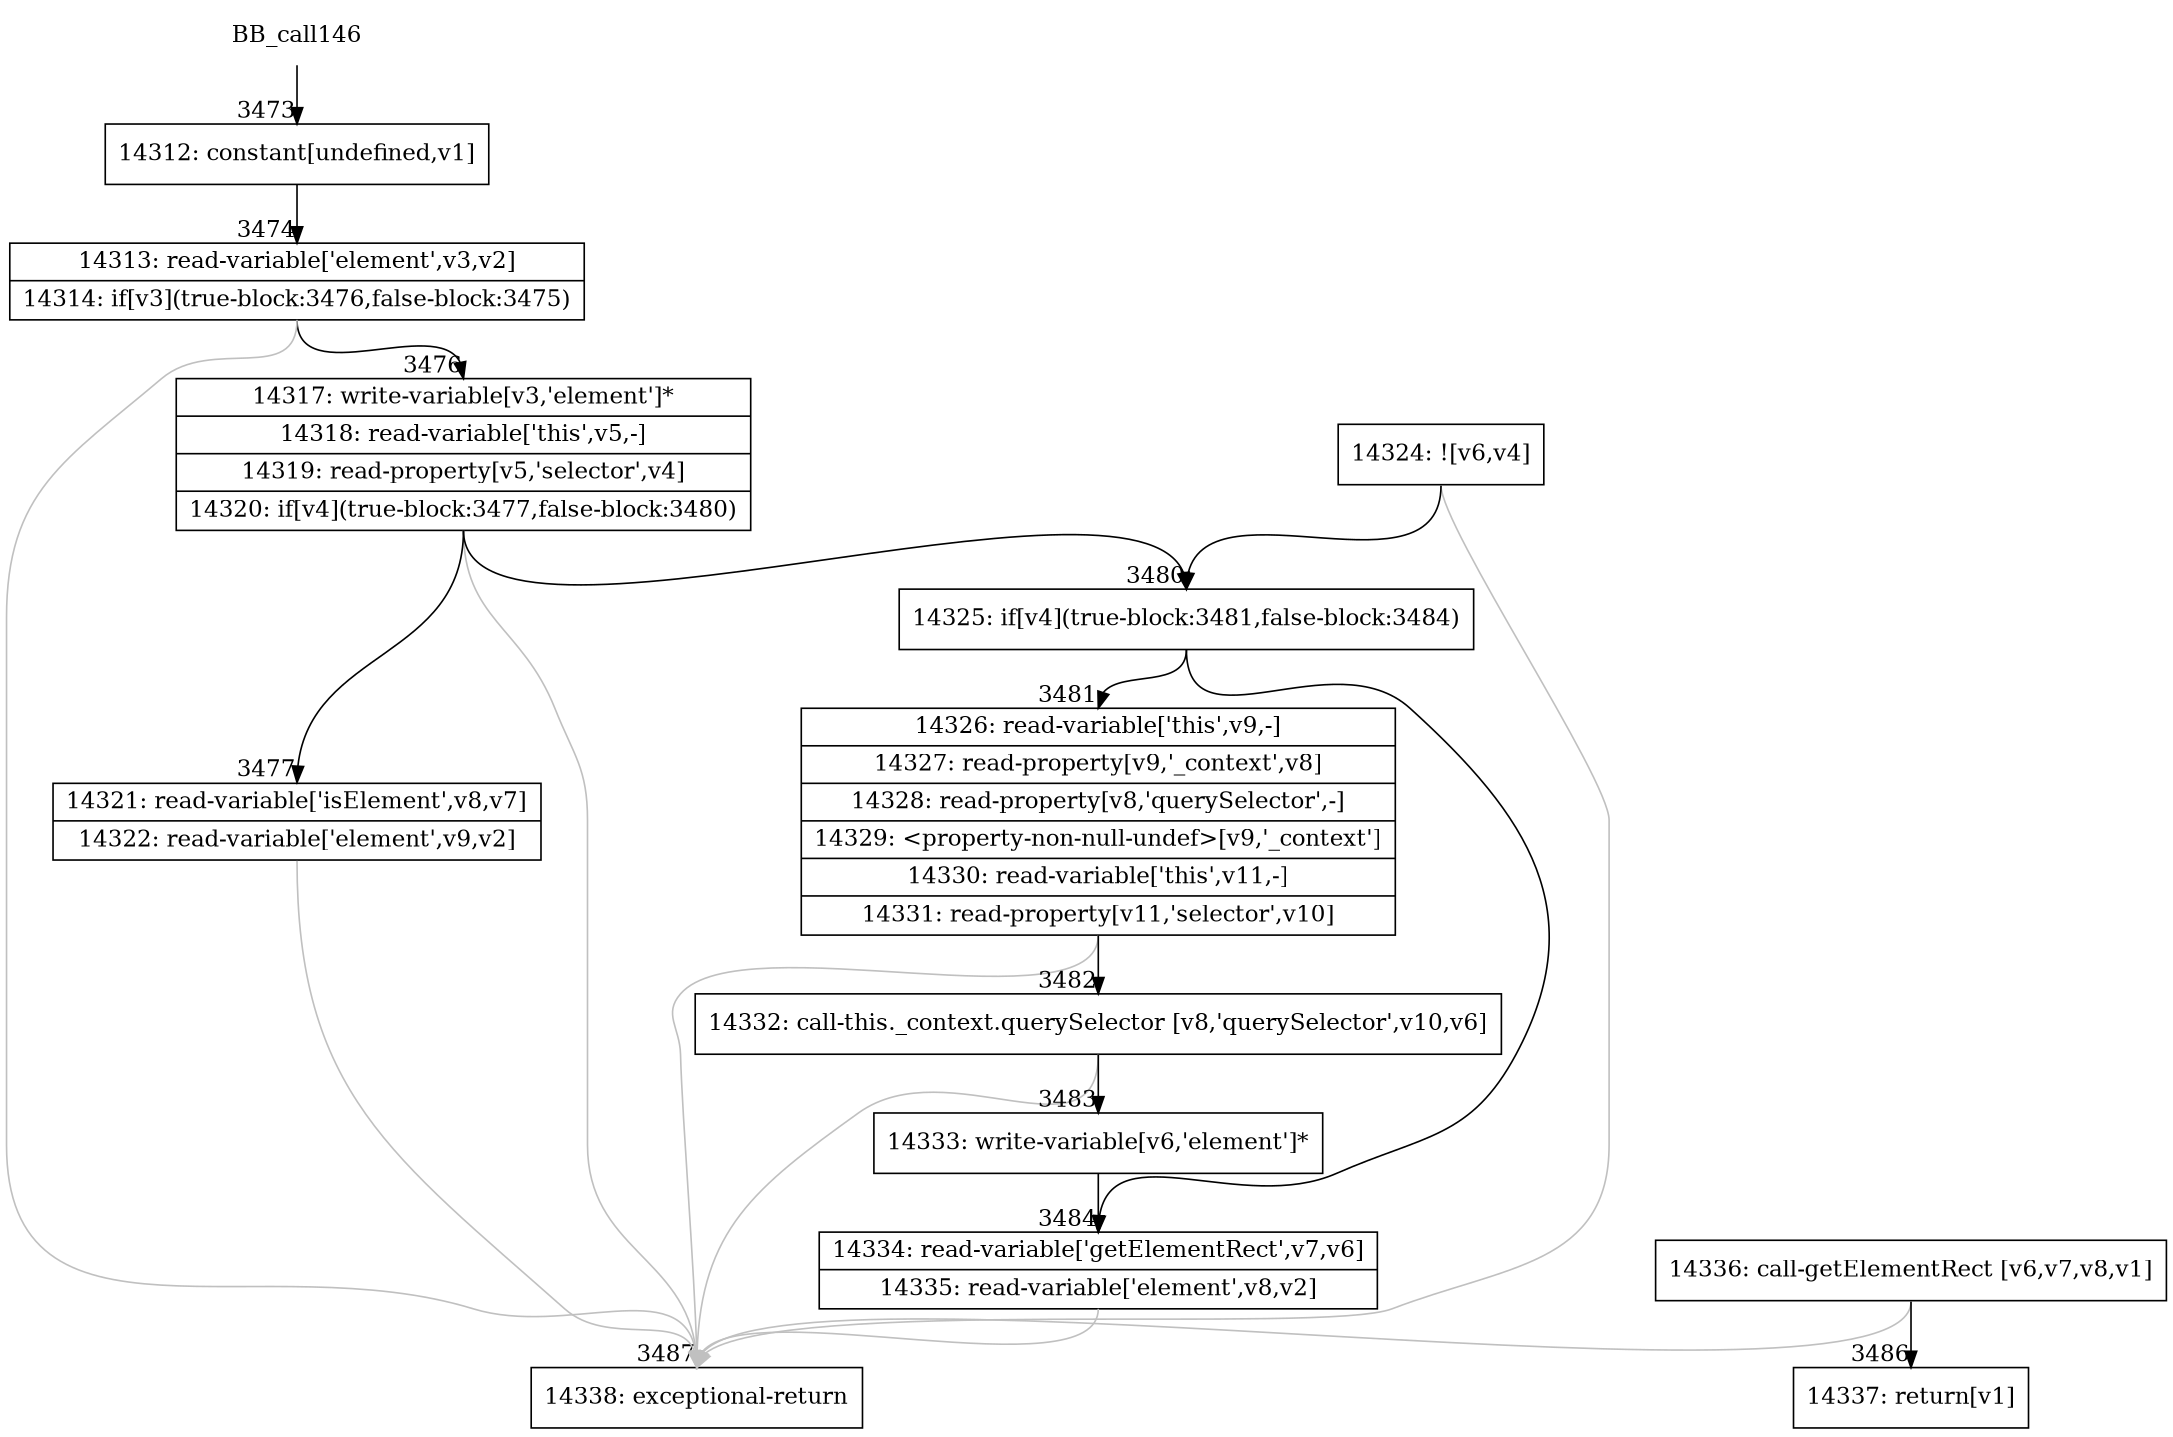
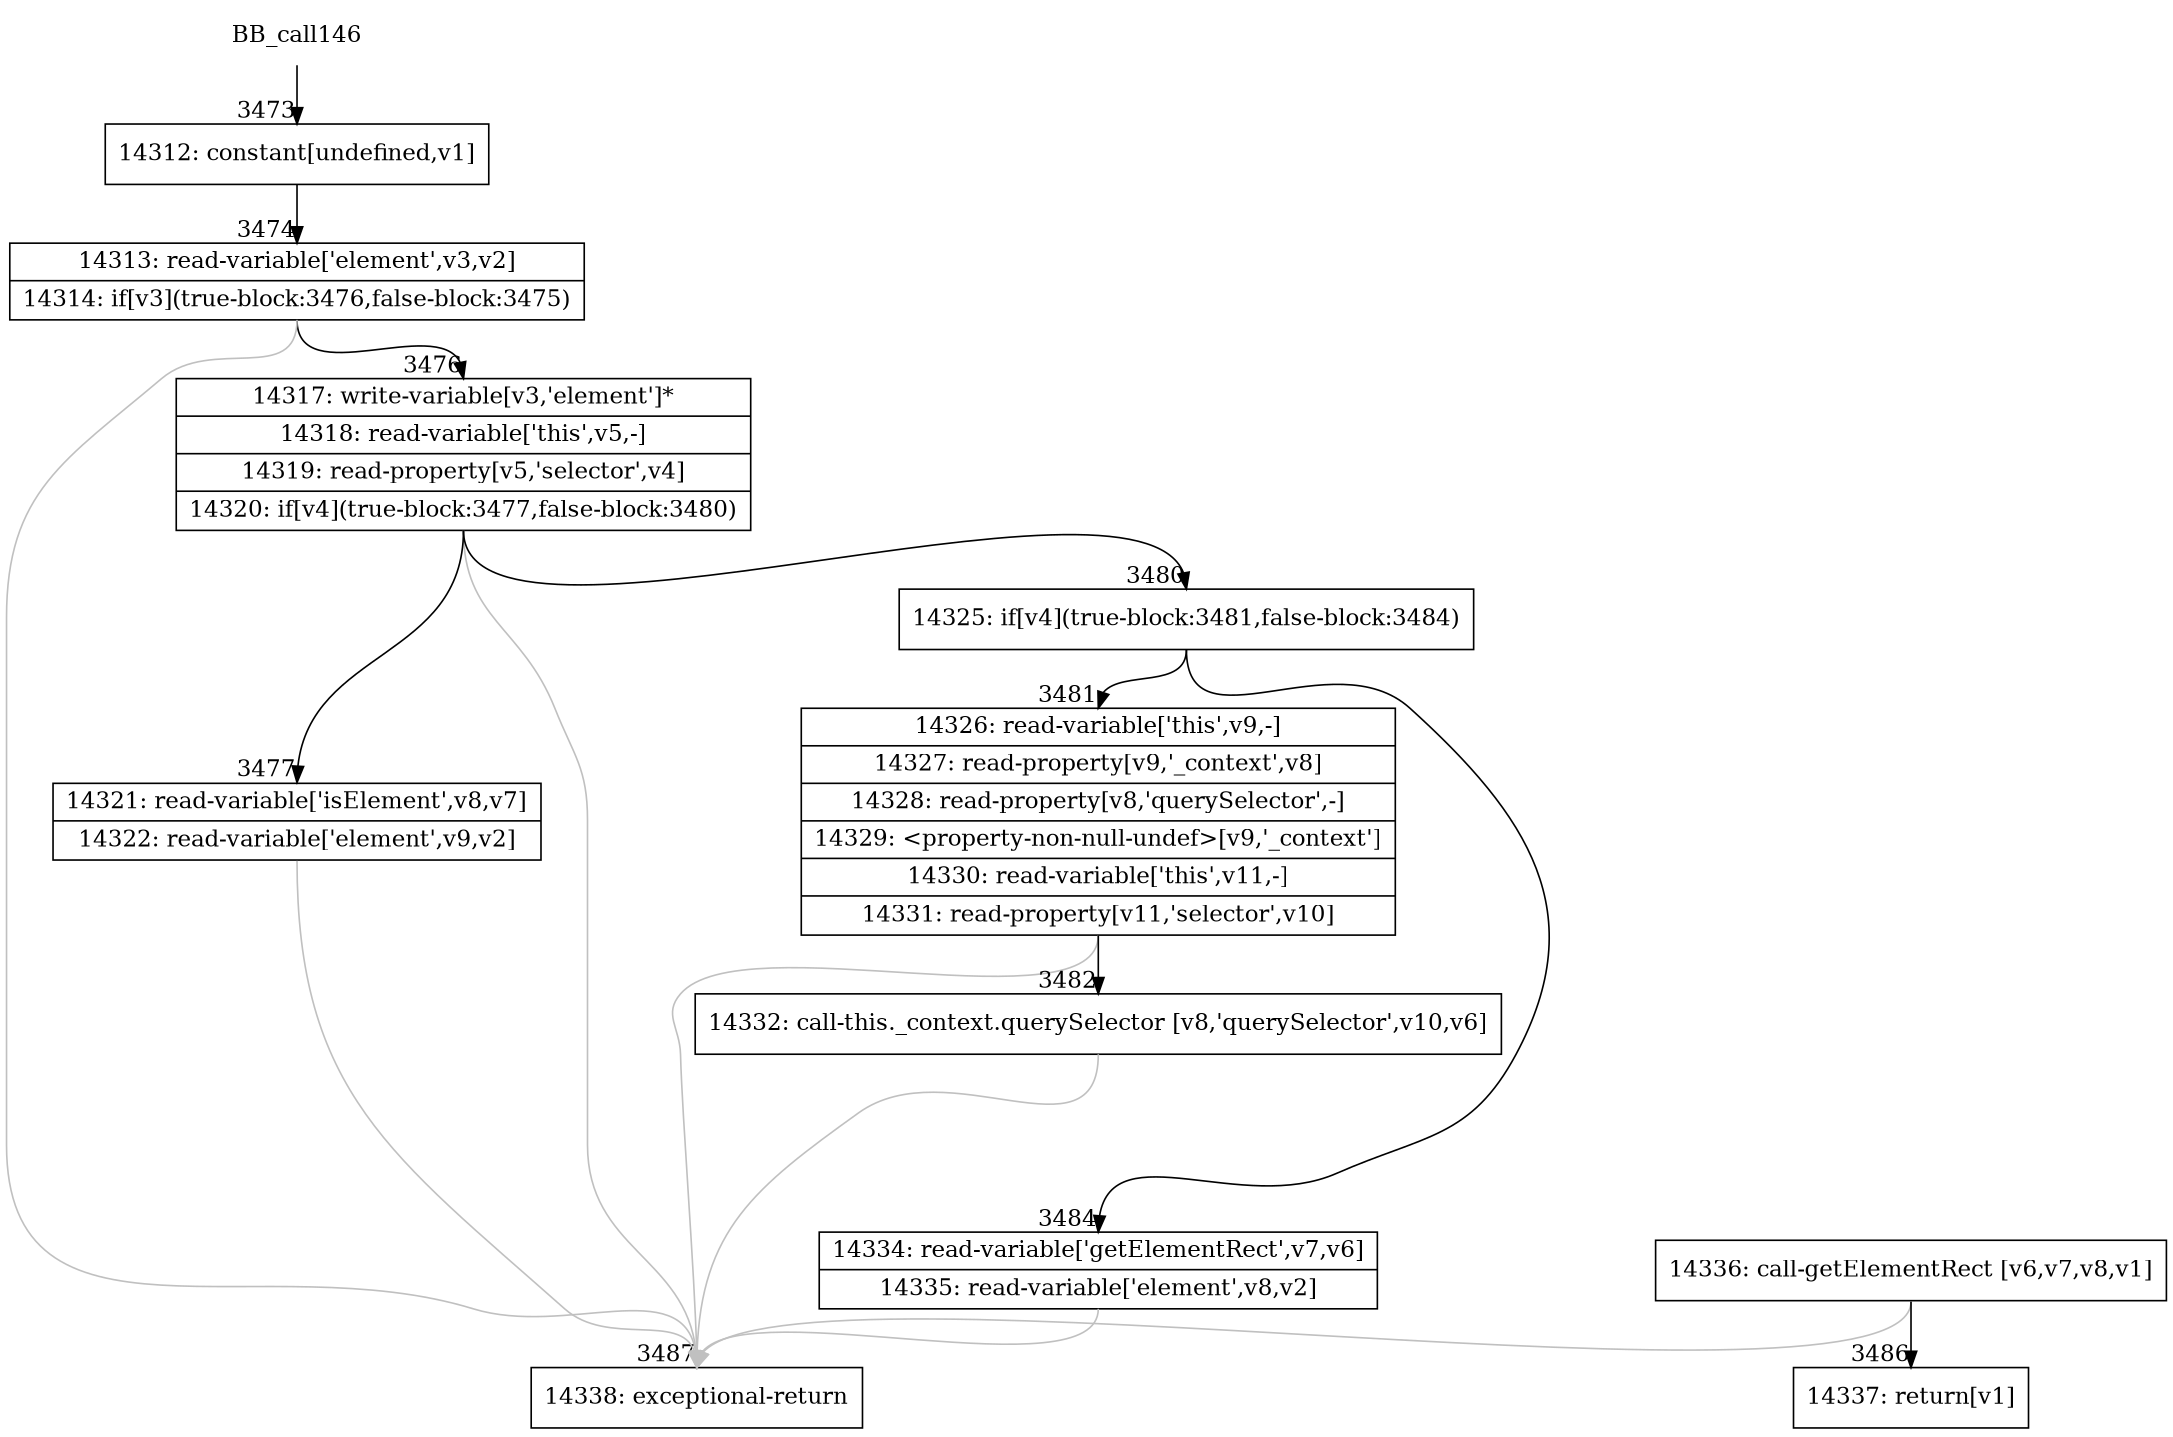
(1441, 454) -> none
(1098, 1143) -> none
